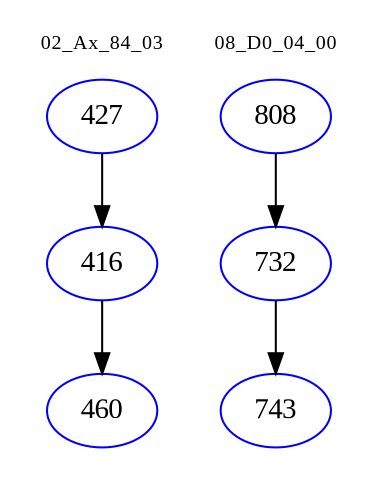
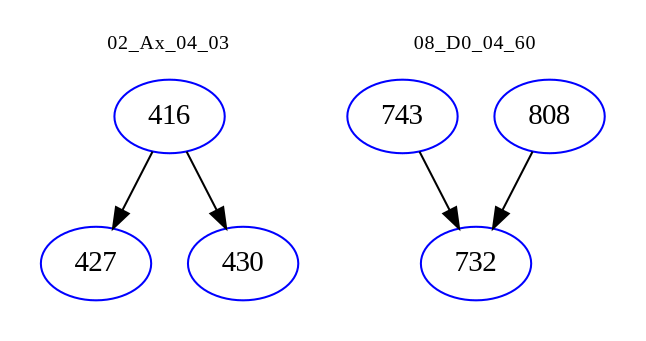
(103, 44) -> (170, 44)
(277, 44) -> (476, 44)
(102, 180) -> (138, 181)
(276, 327) -> (435, 181)
(102, 411) -> (243, 264)
